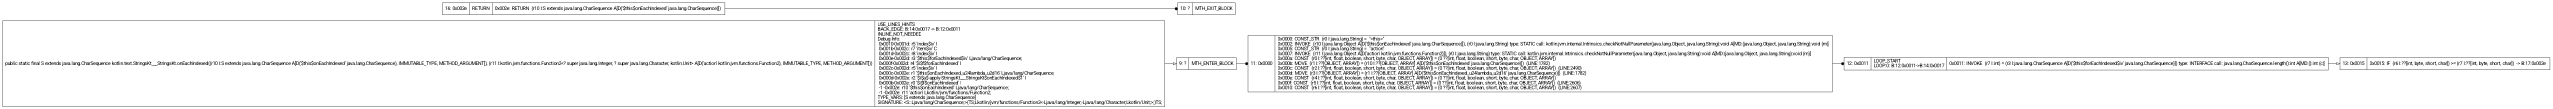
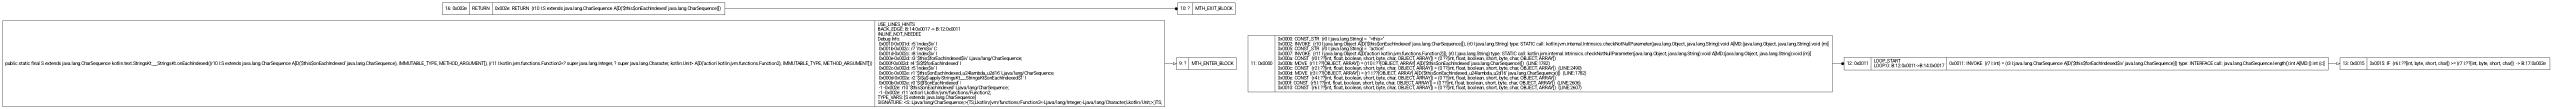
(1241, 64) -> none
